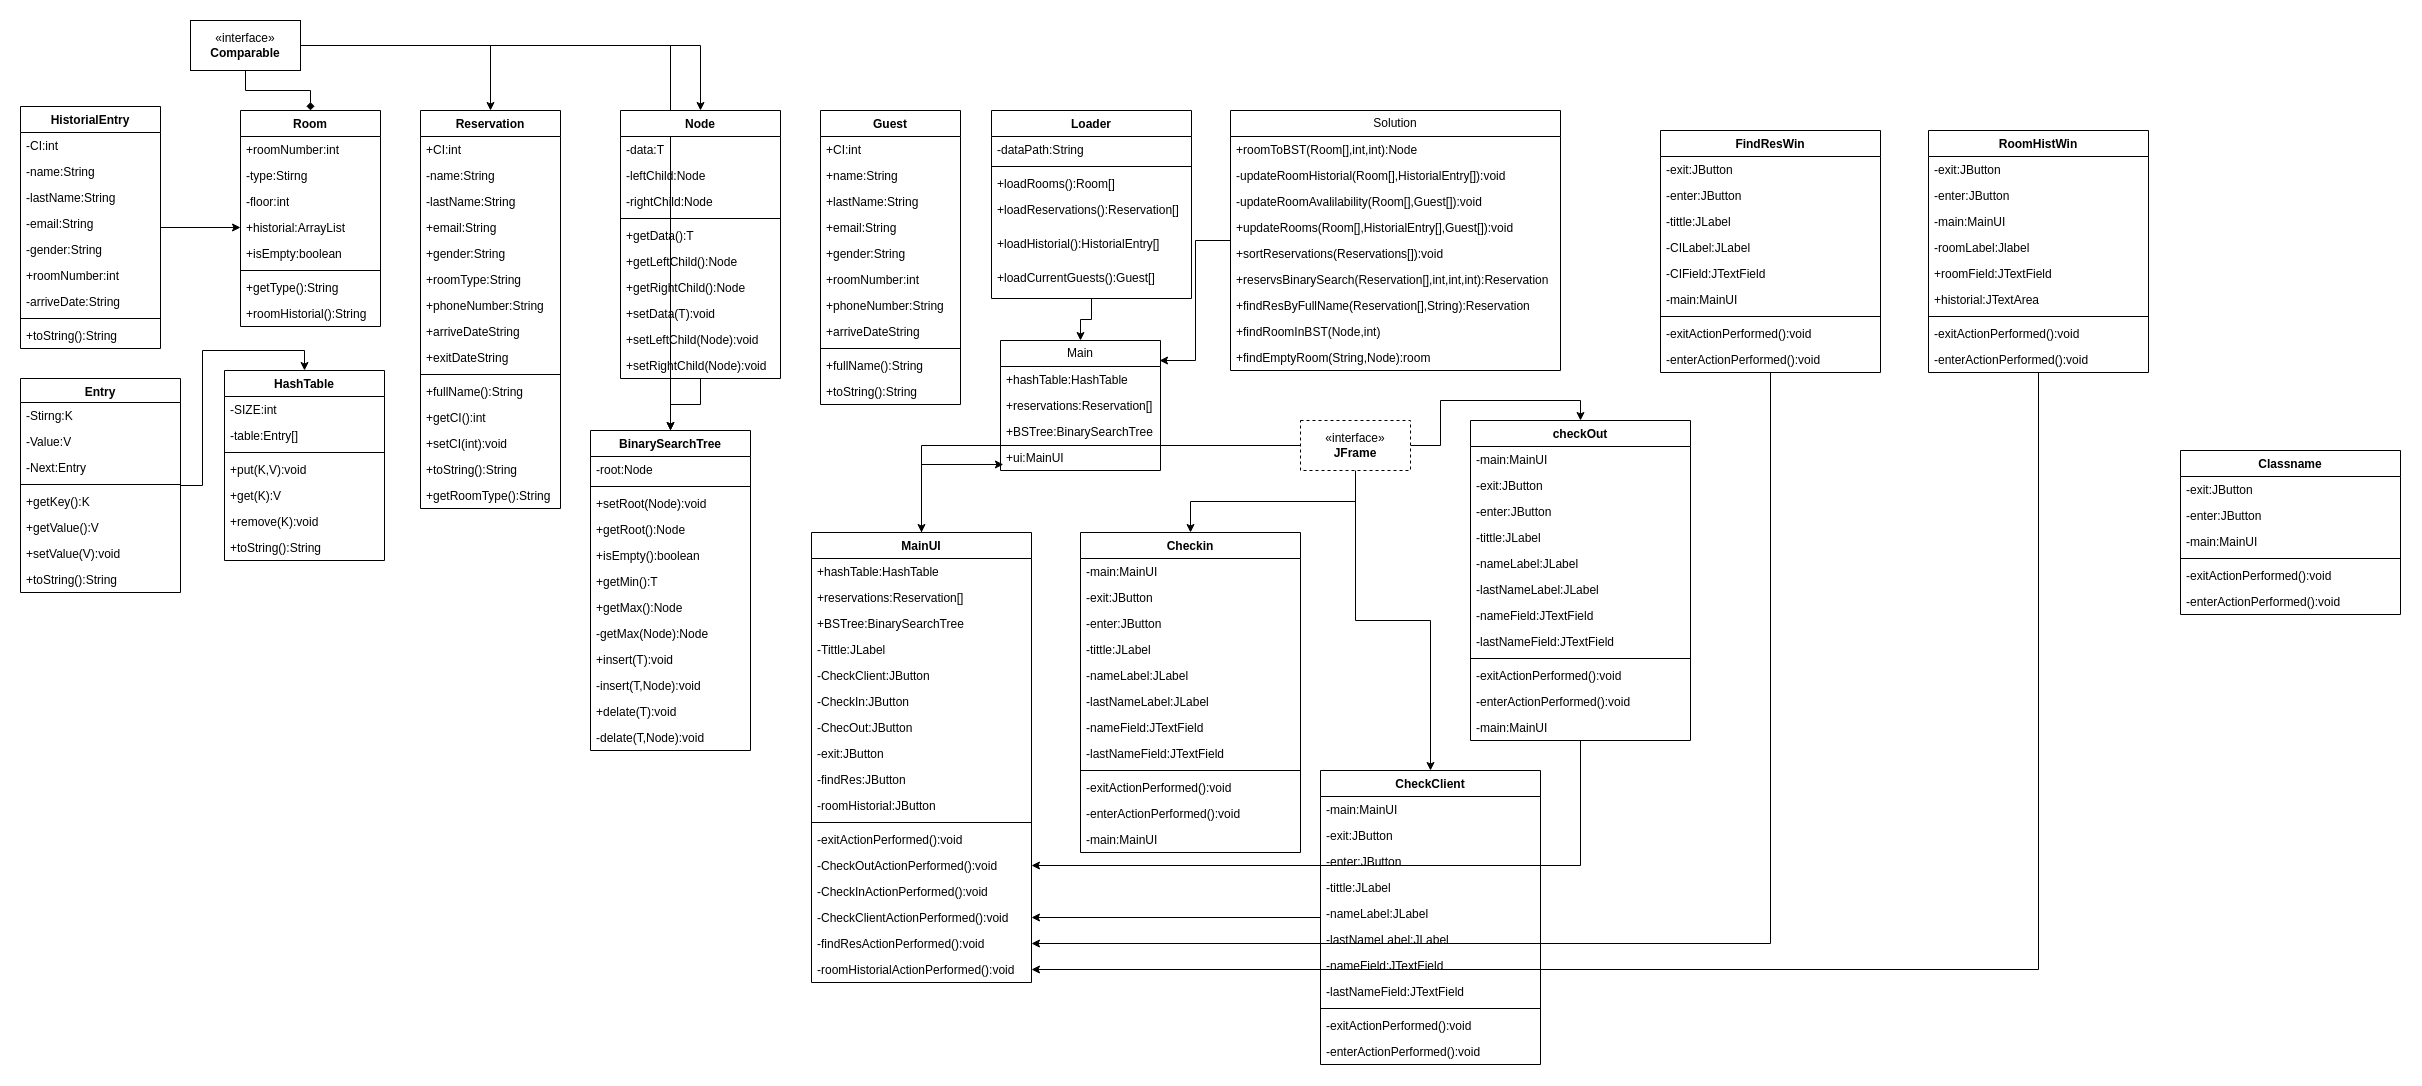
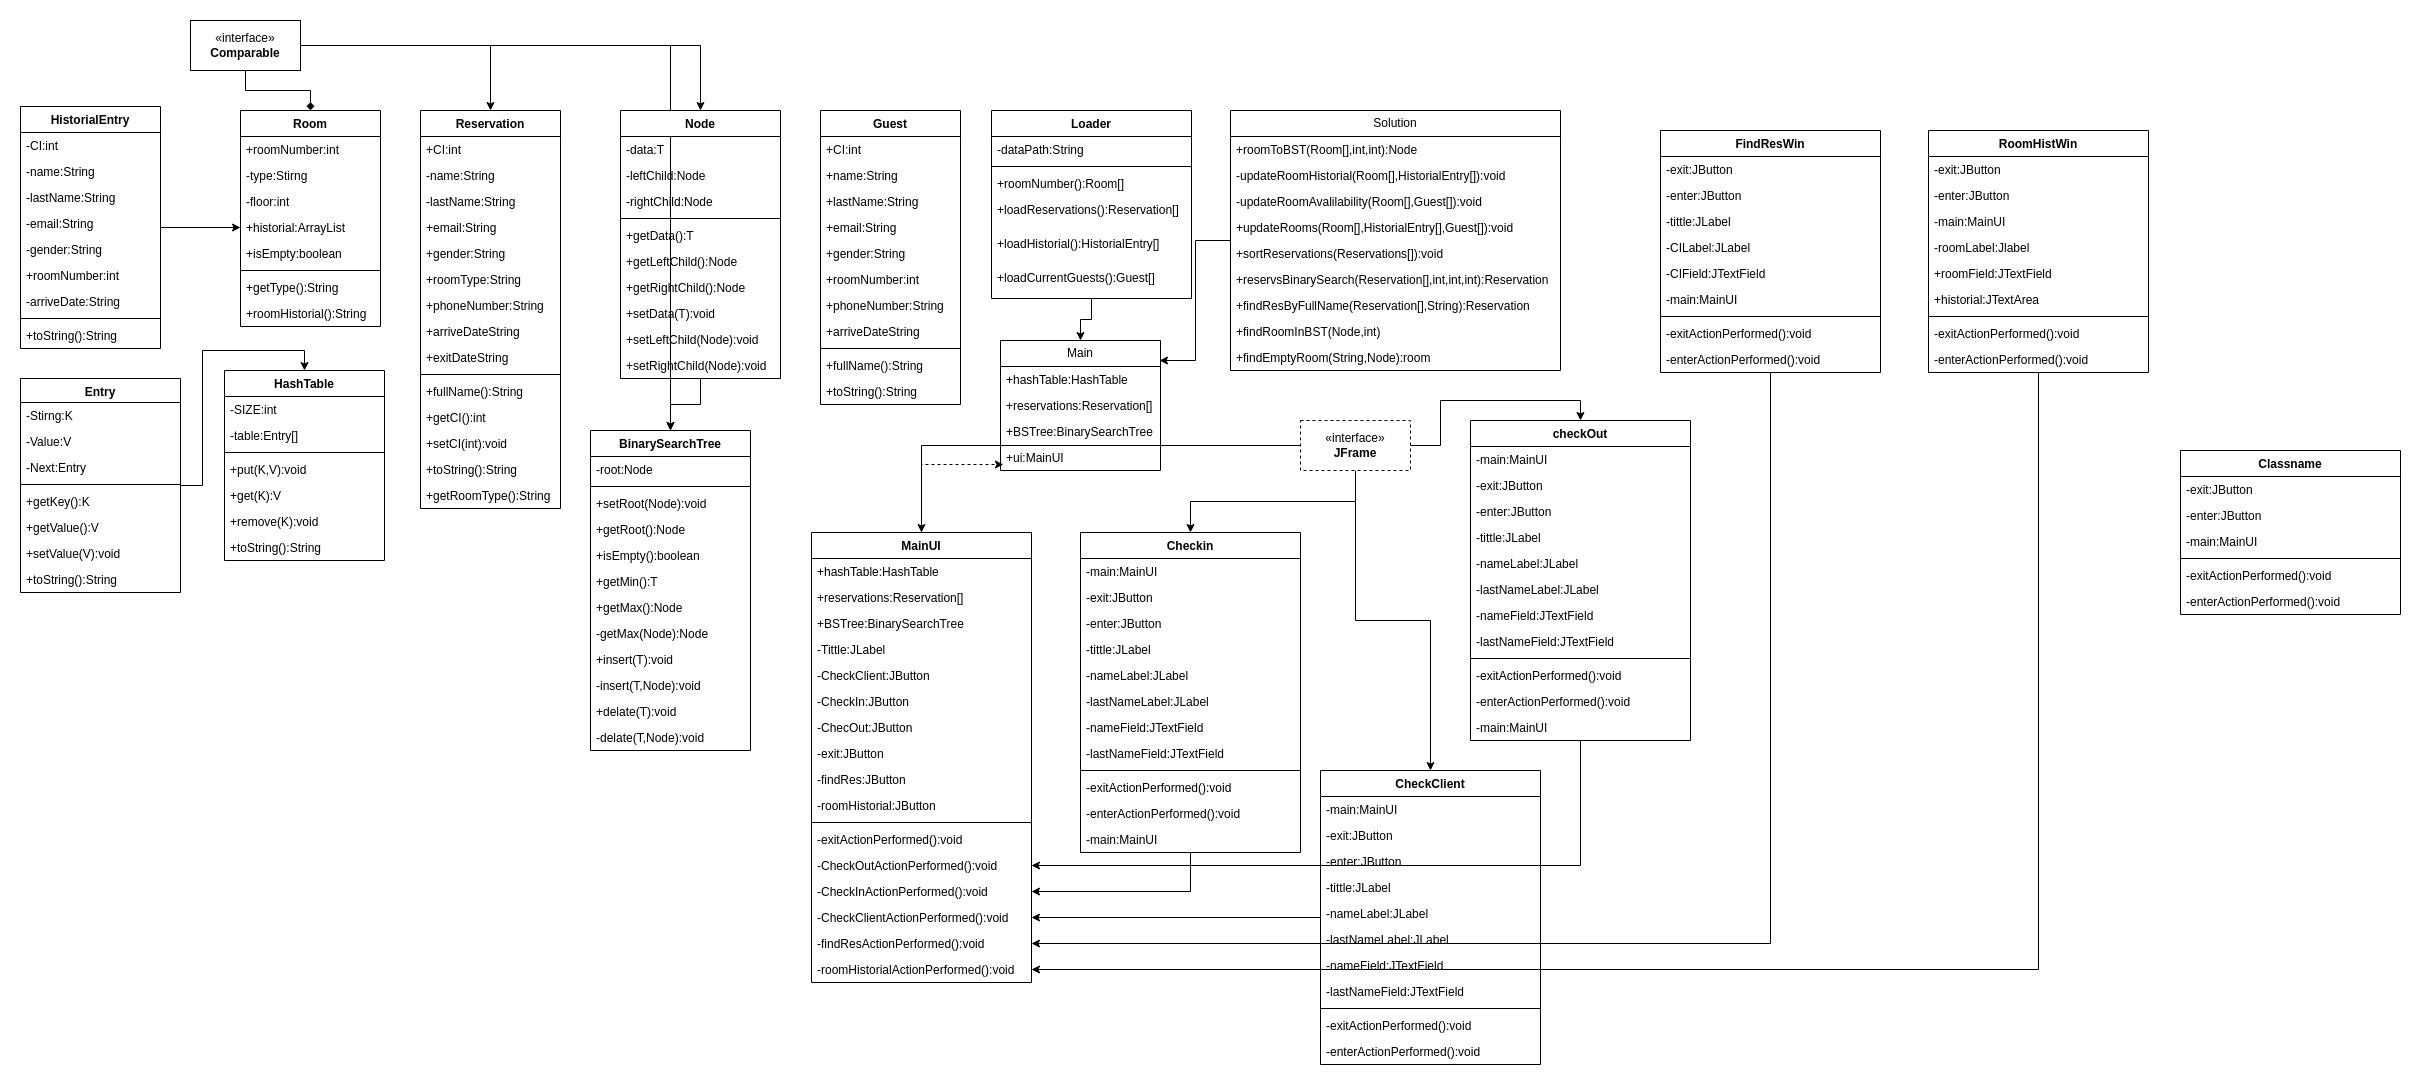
(1058, 185) -> (1063, 185)
(960, 464) -> (960, 464)
none -> (1133, 892)
